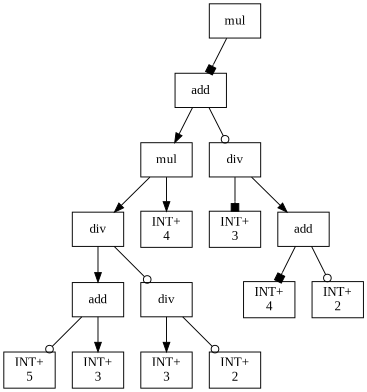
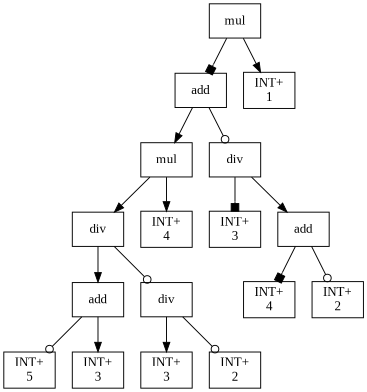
none -> (269, 90)
